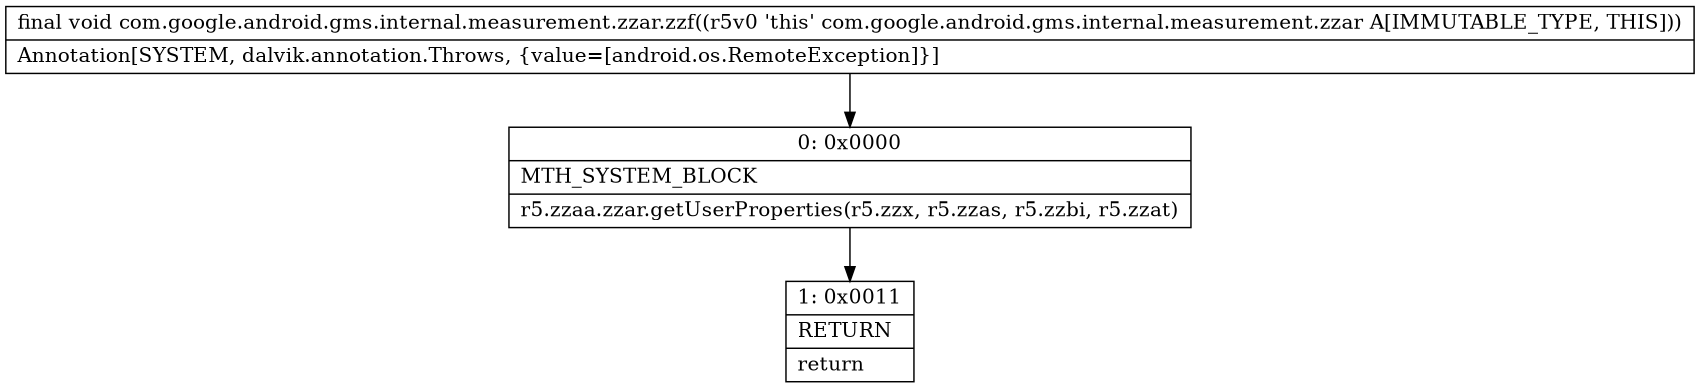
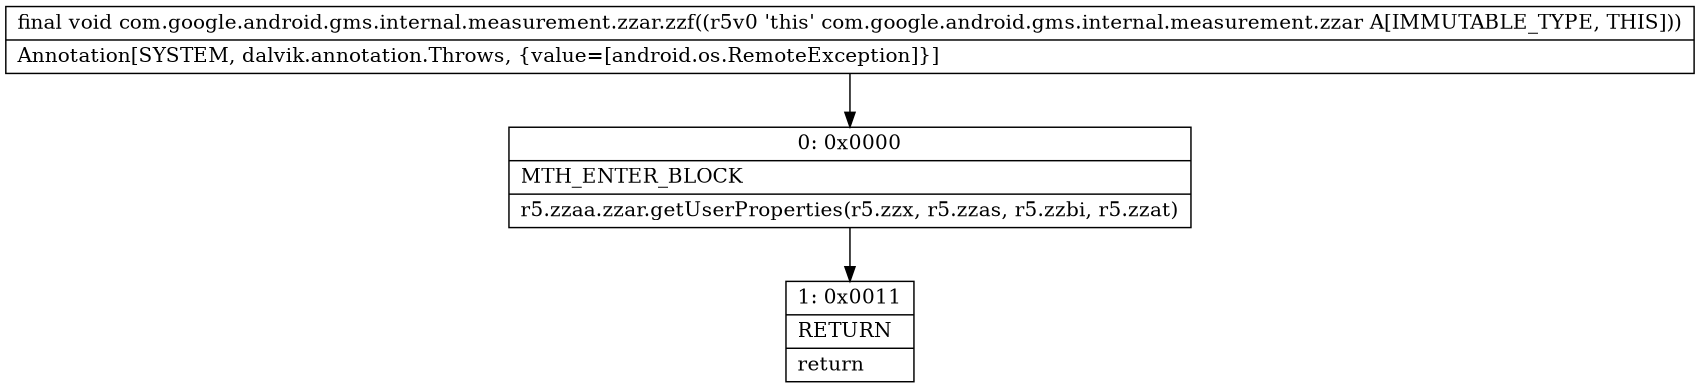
(639, 177) -> (633, 177)
